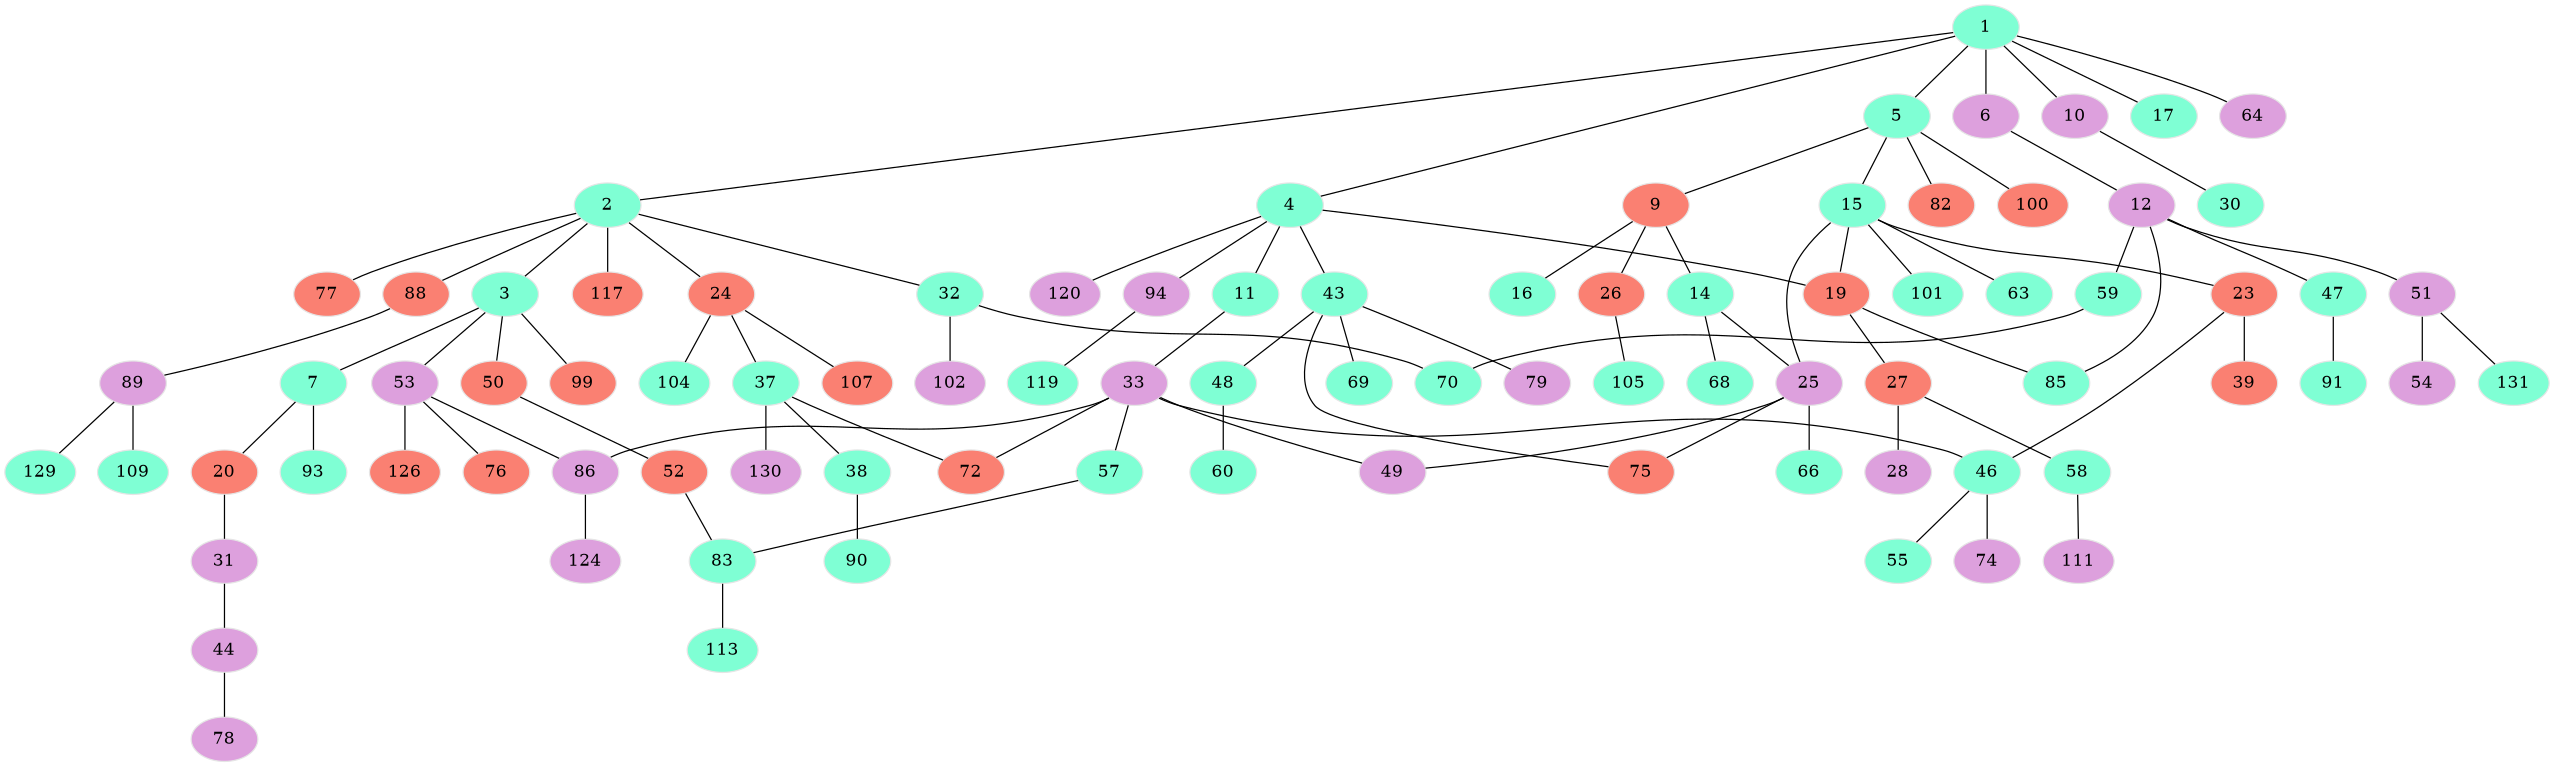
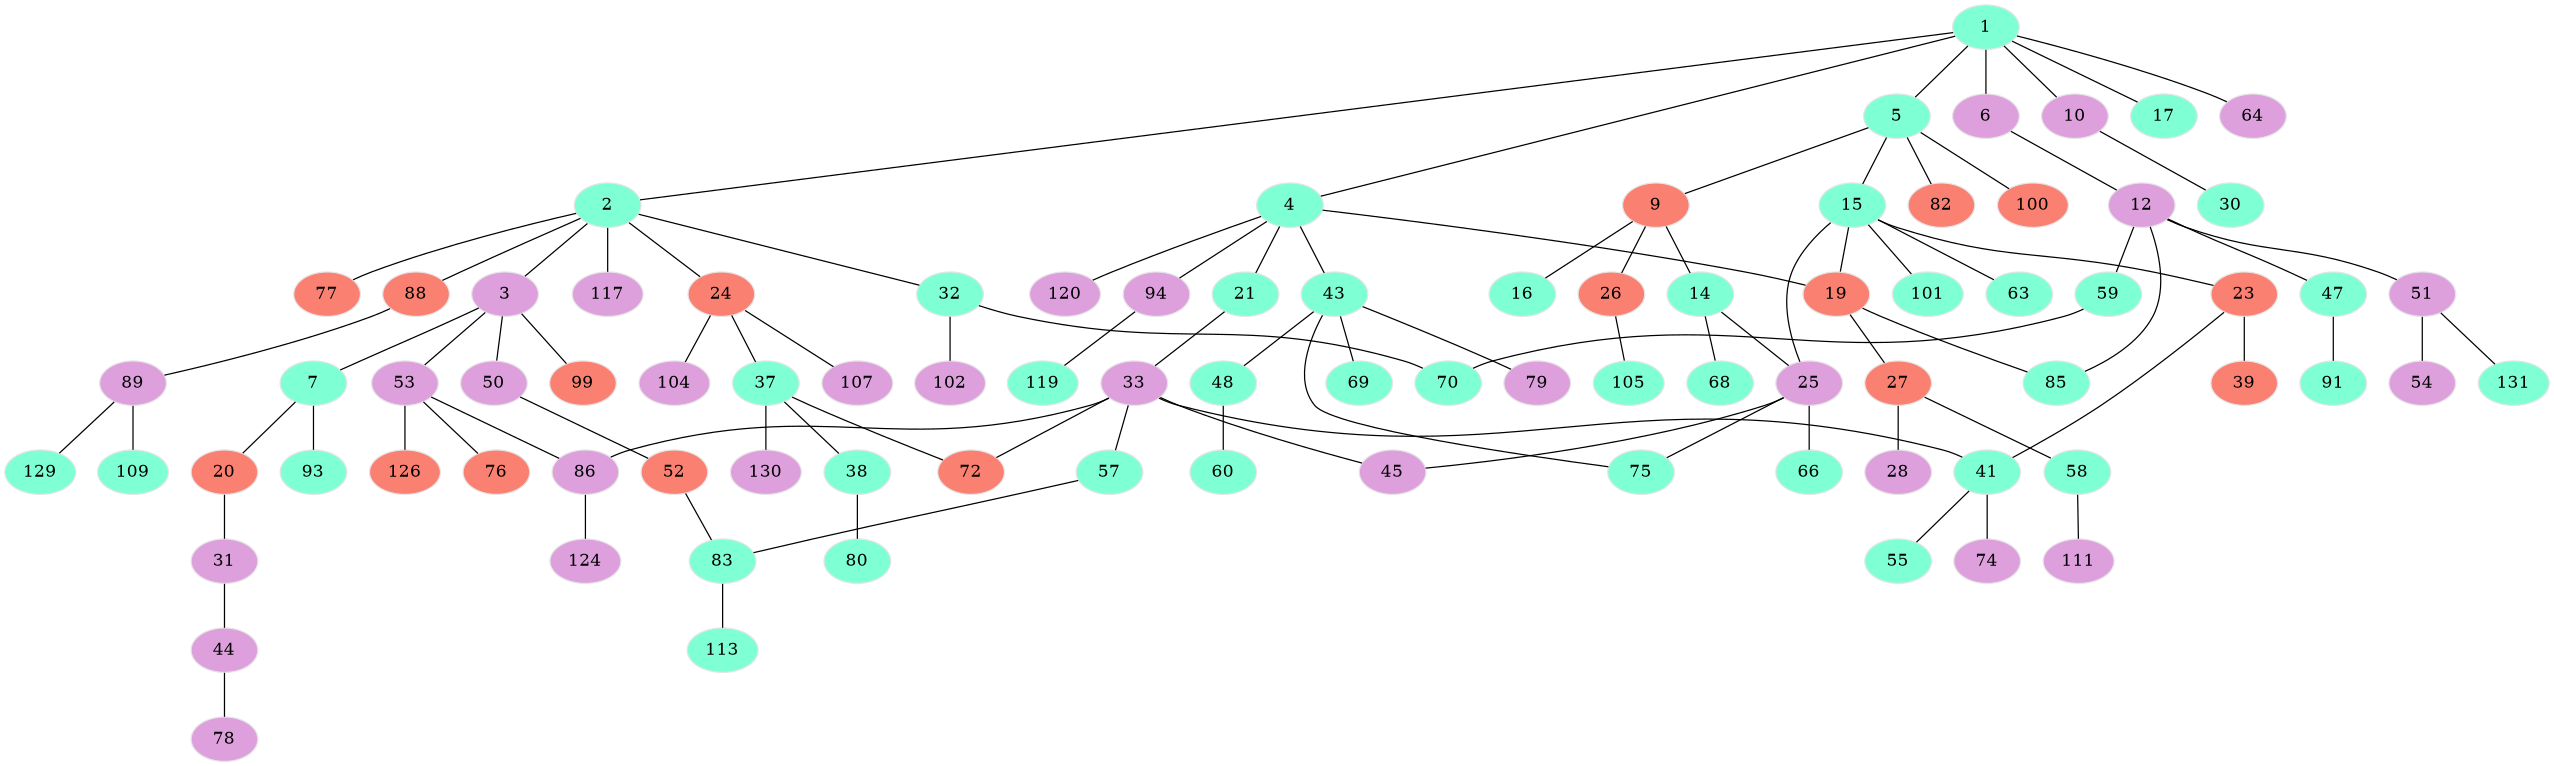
(505, 294) -> (505, 294)
(608, 294) -> (608, 294)
(1246, 294) -> (1246, 294)
(494, 383) -> (494, 383)
(674, 383) -> (674, 383)
(857, 383) -> (857, 383)
(1393, 472) -> (1393, 472)
(1641, 472) -> (1641, 472)
(1987, 472) -> (1987, 472)
(857, 561) -> (857, 561)
